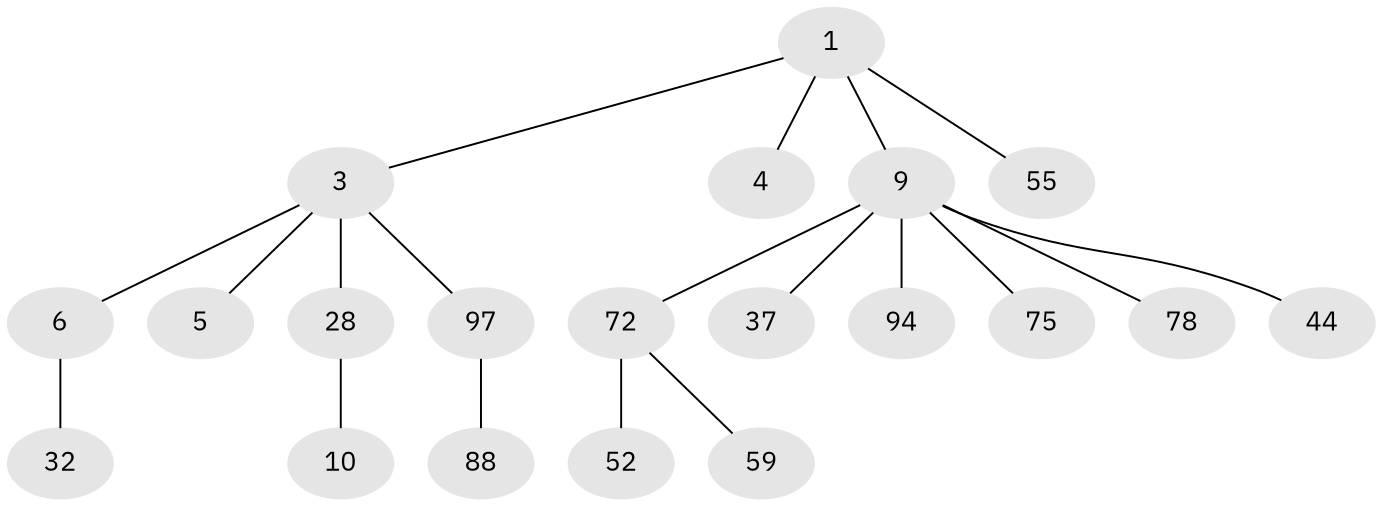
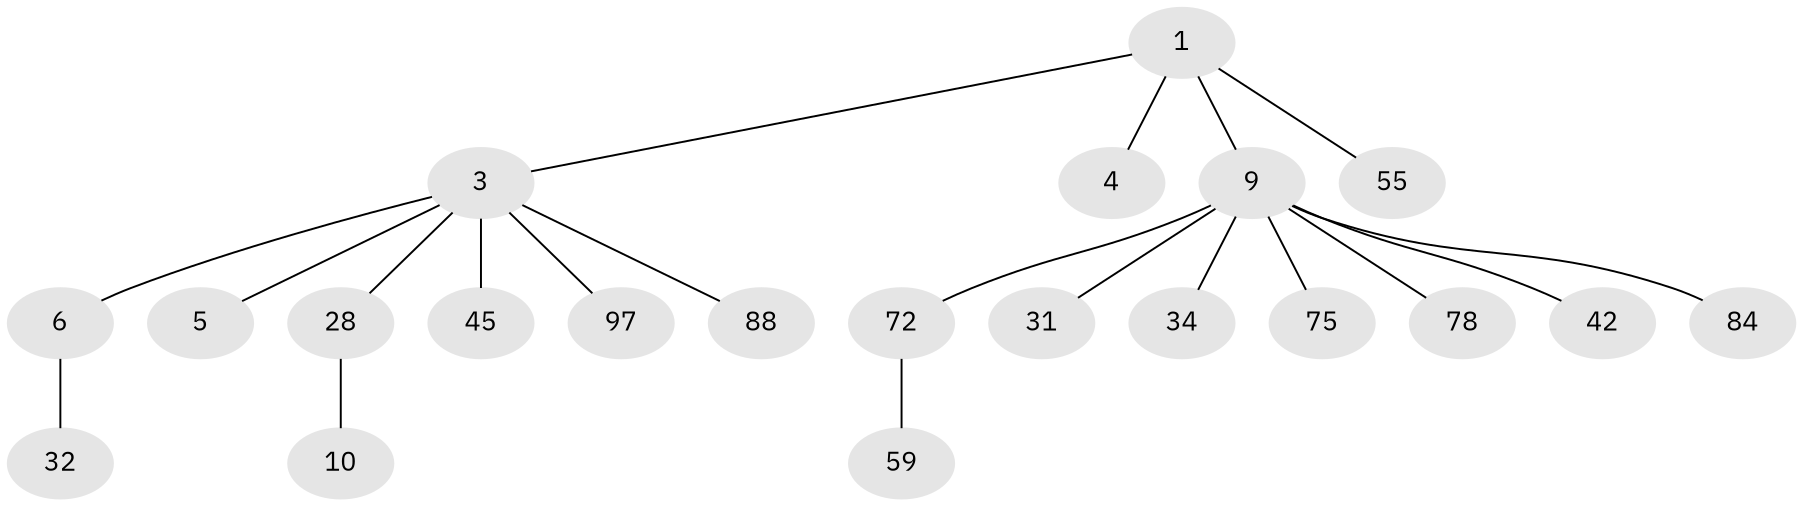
none -> (481, 323)
(761, 323) -> (1042, 323)
(902, 323) -> (1182, 323)
(1322, 323) -> (1743, 323)
none -> (1603, 323)
(481, 394) -> (621, 253)
(621, 463) -> none
